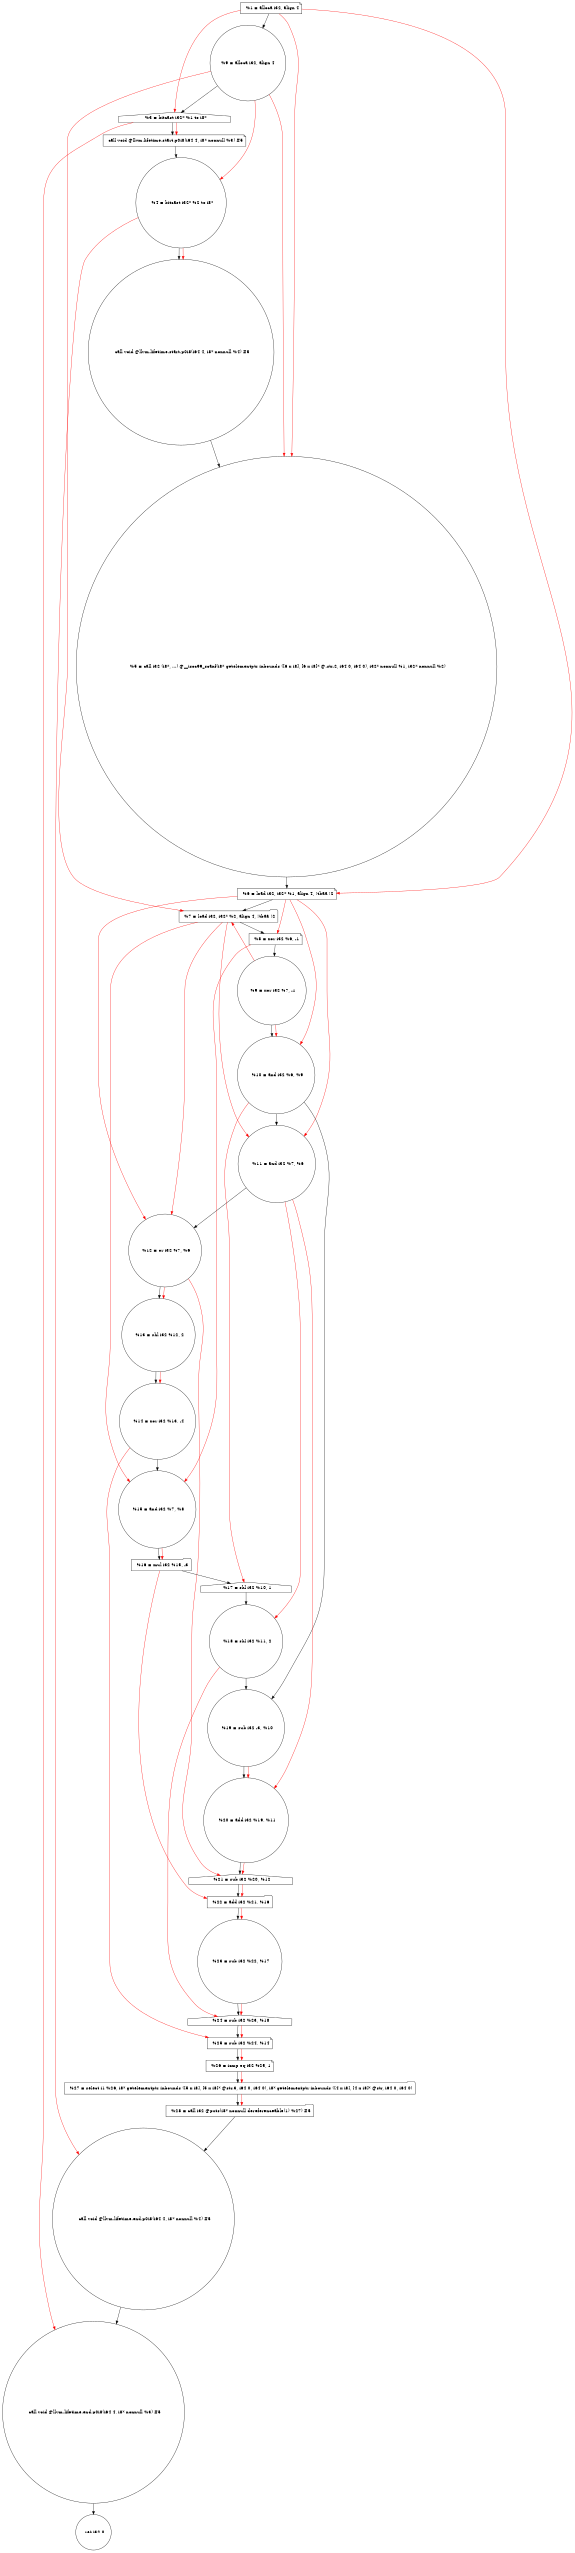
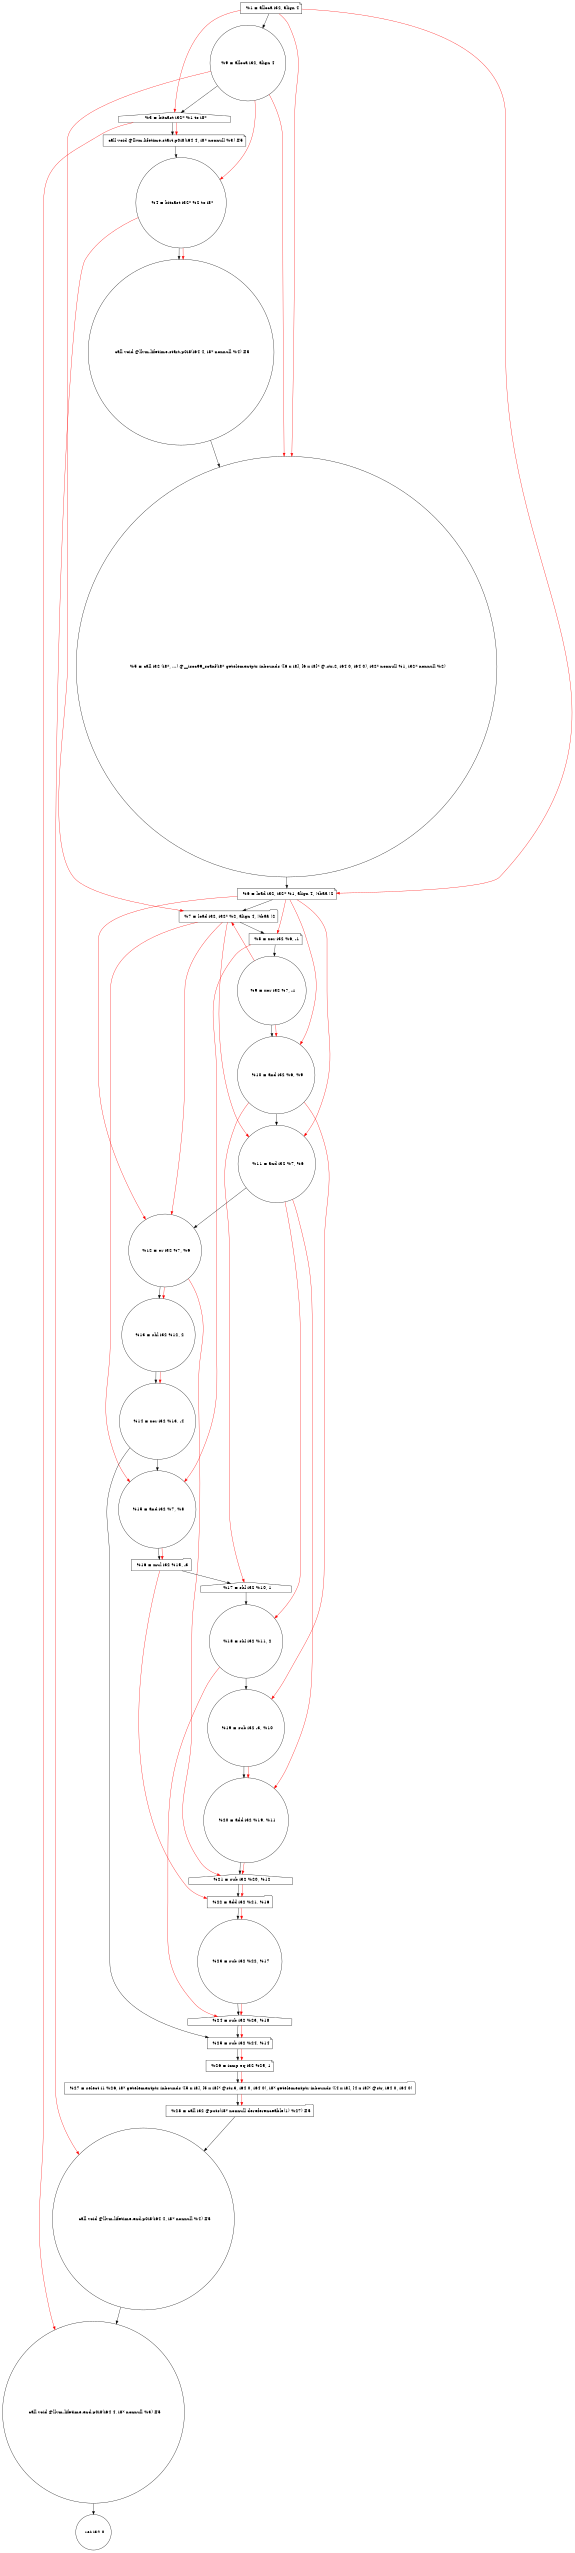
(324, 1402) -> (324, 1402)
(110, 1767) -> (110, 1767)
